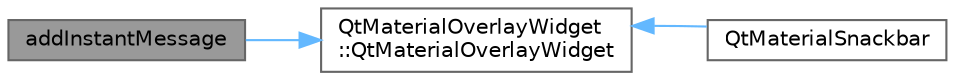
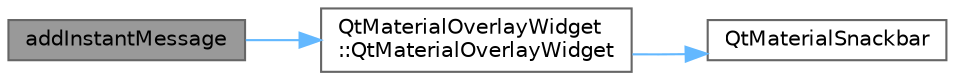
(680, 26) -> (659, 54)
